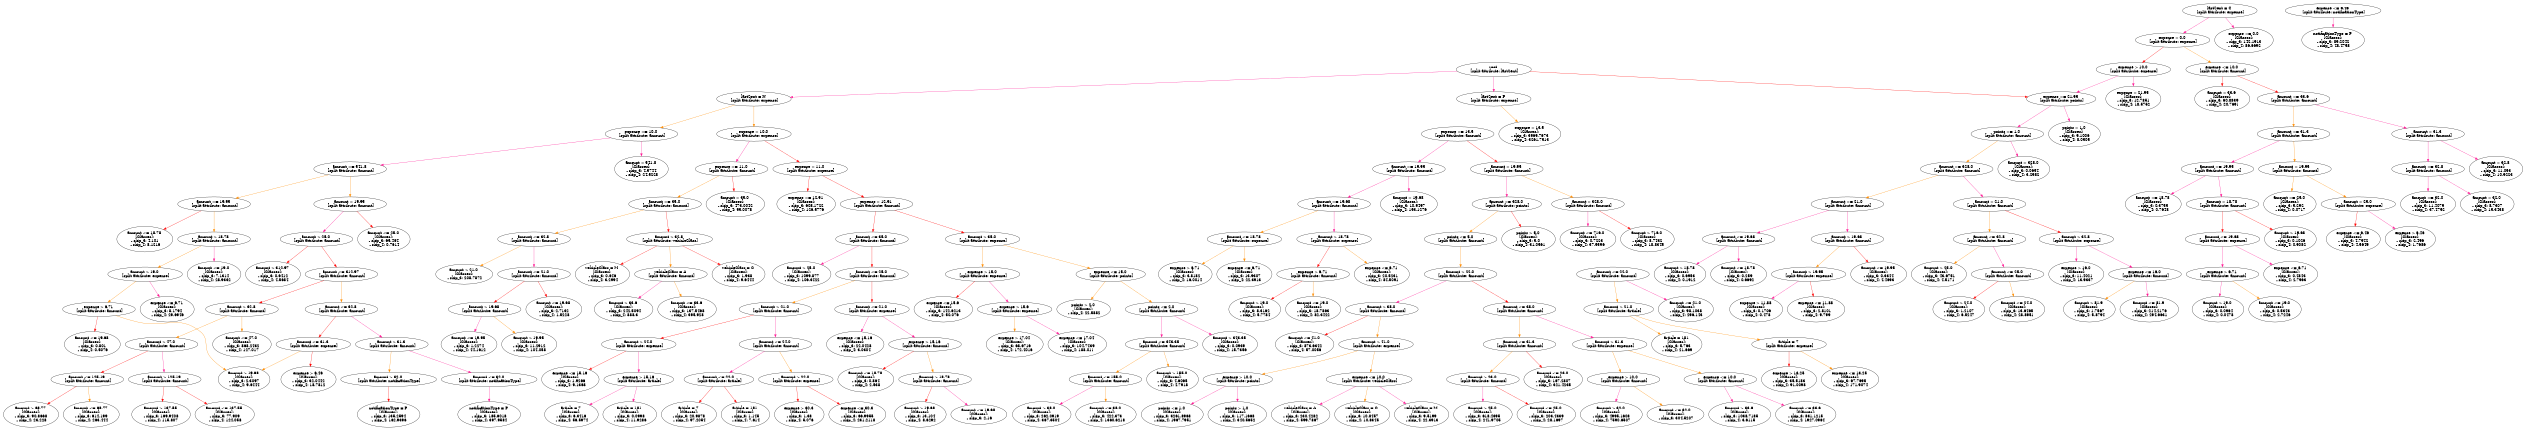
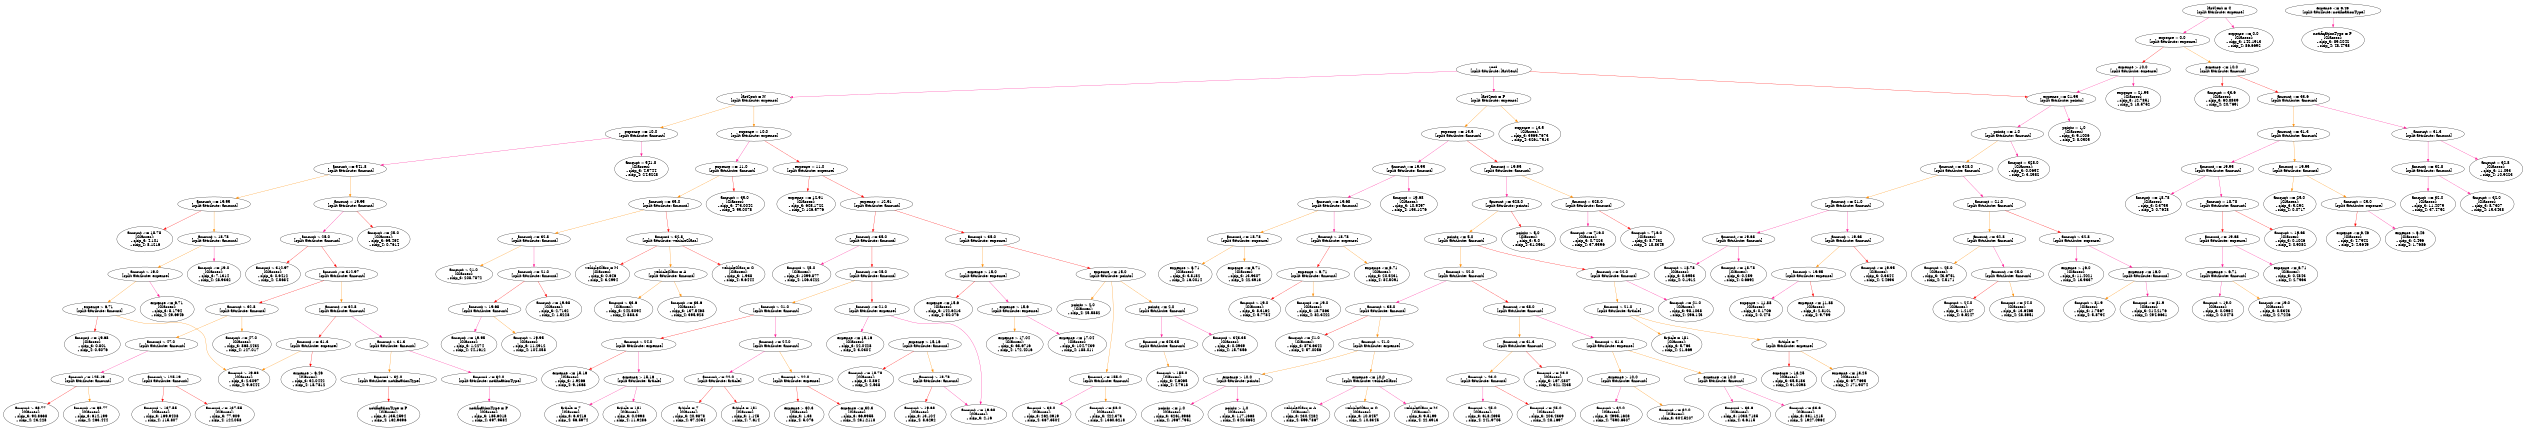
none -> (1477, 115)
(1046, 256) -> (1046, 256)
none -> (1530, 259)
(651, 289) -> (651, 289)
(1084, 309) -> (1084, 309)
(897, 326) -> (963, 331)
(126, 361) -> (126, 361)
(163, 361) -> none
(1135, 361) -> (1113, 326)
